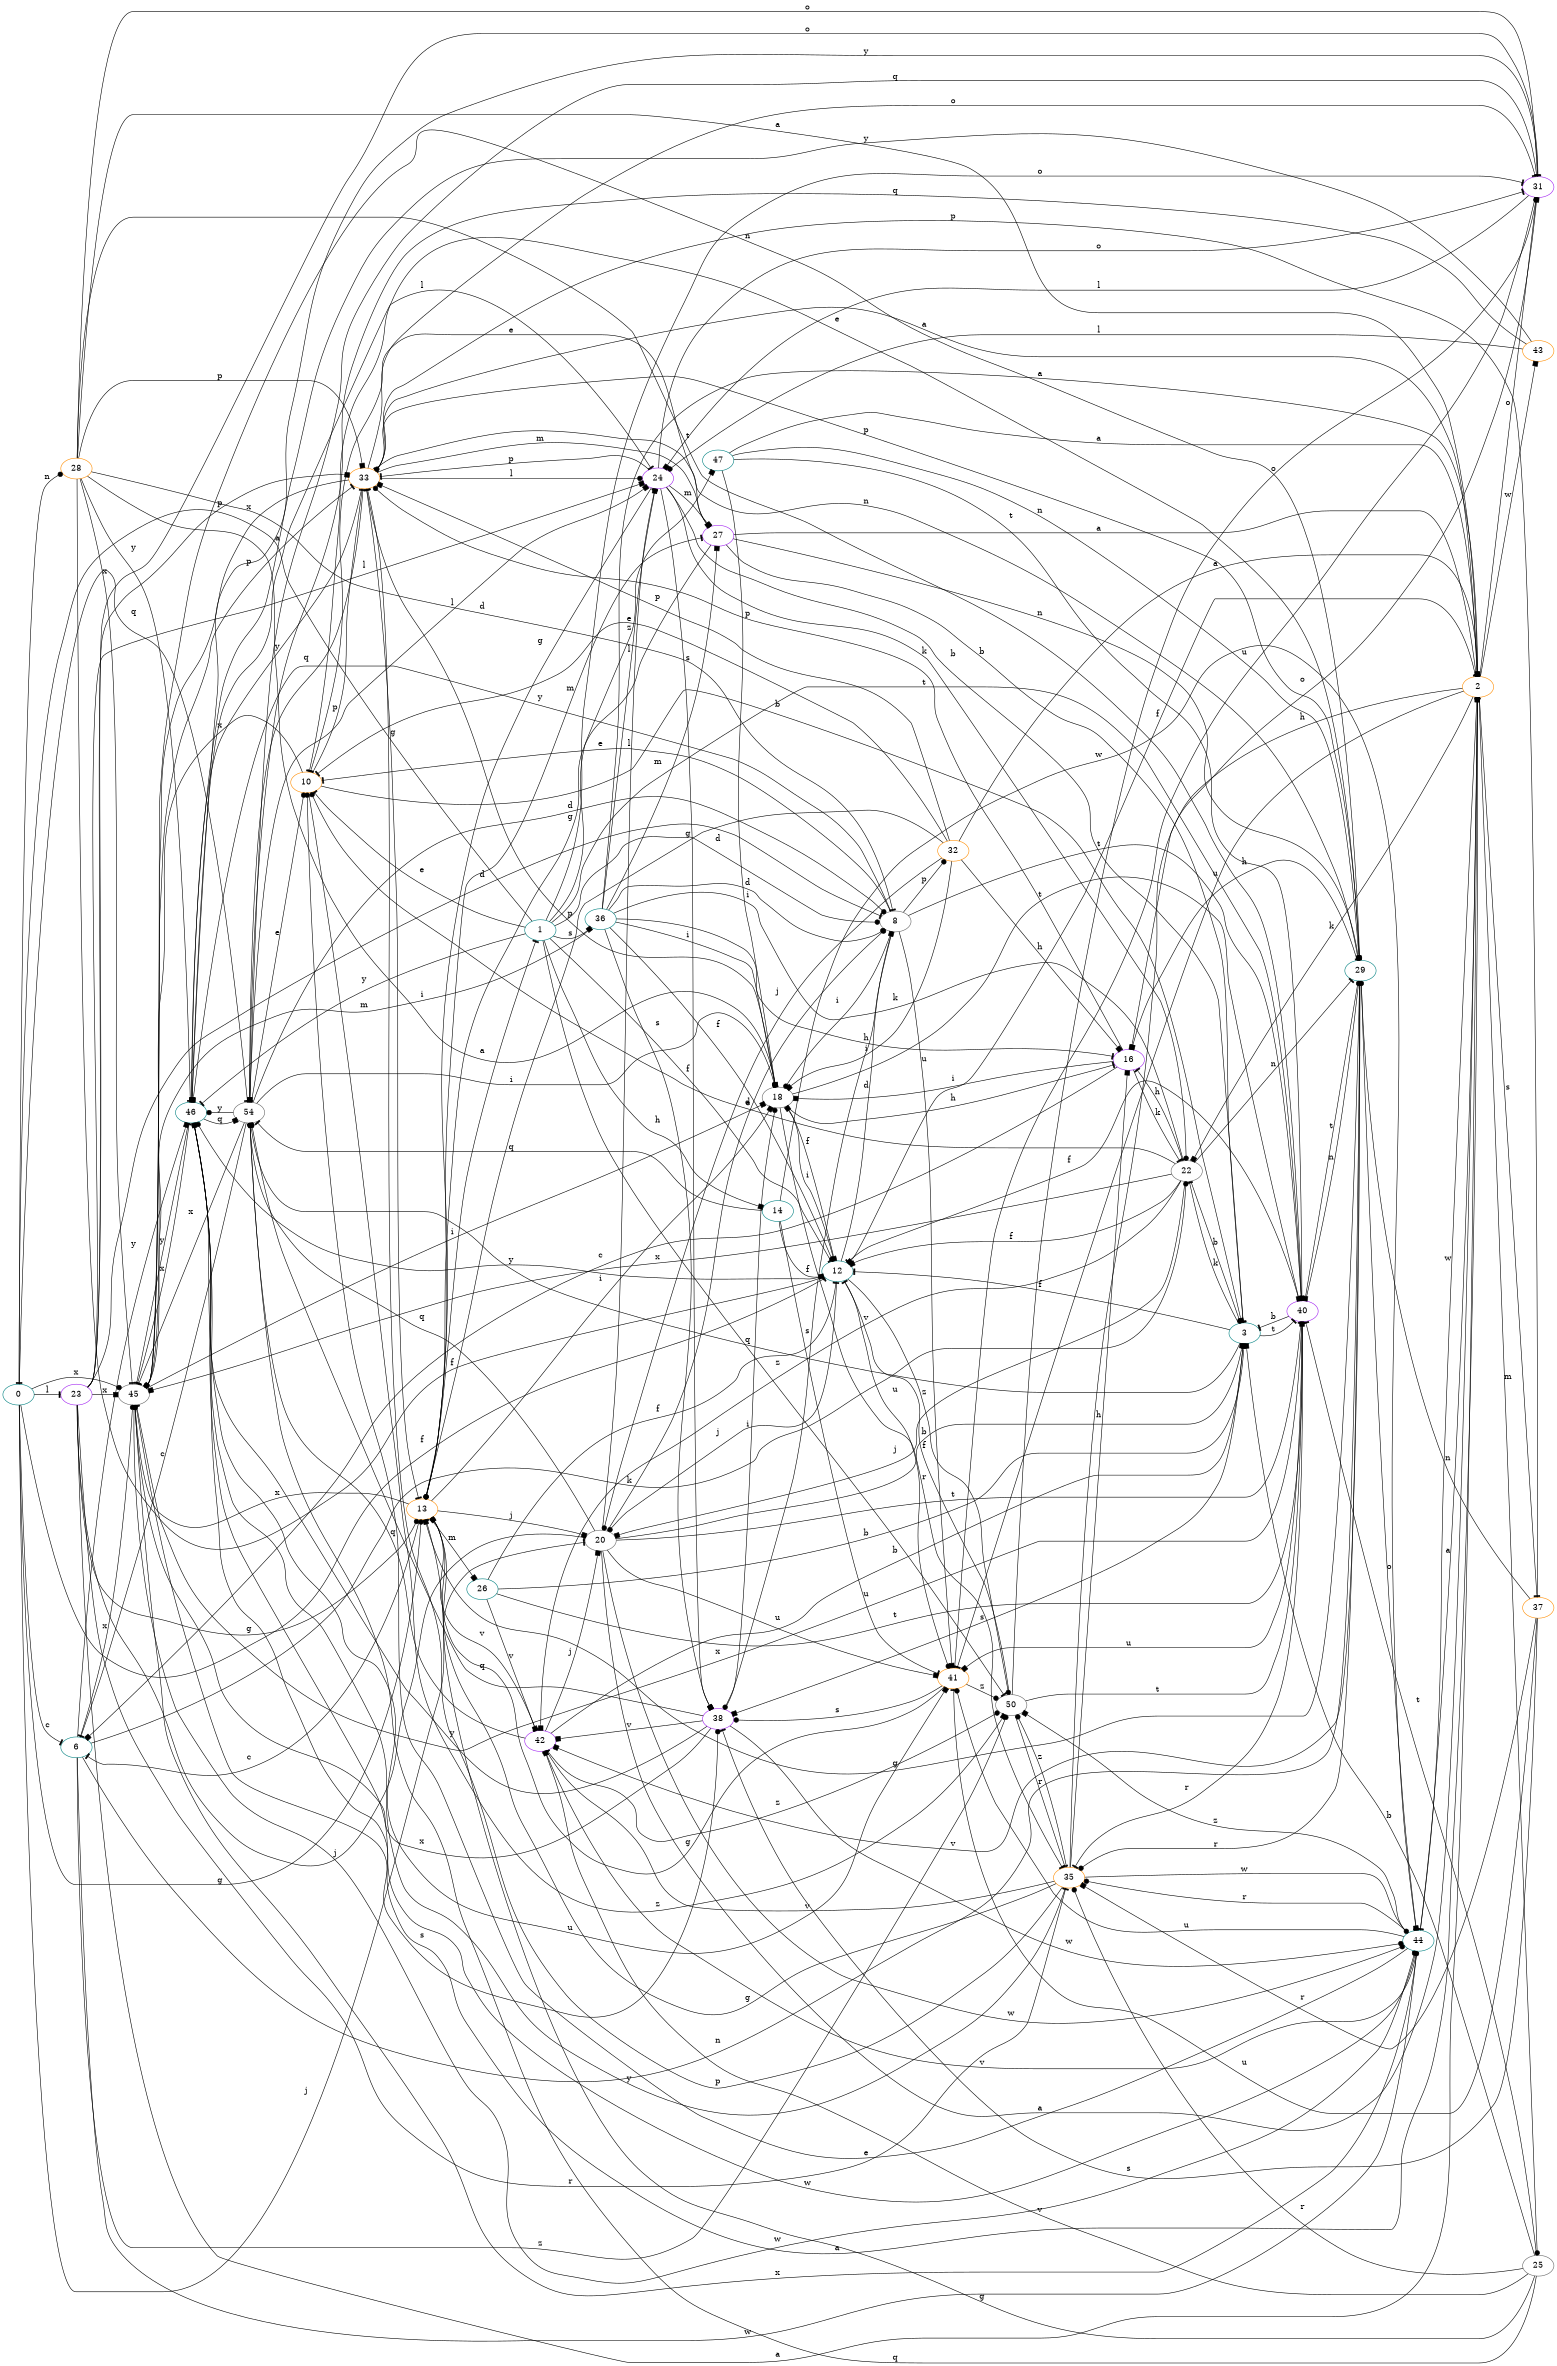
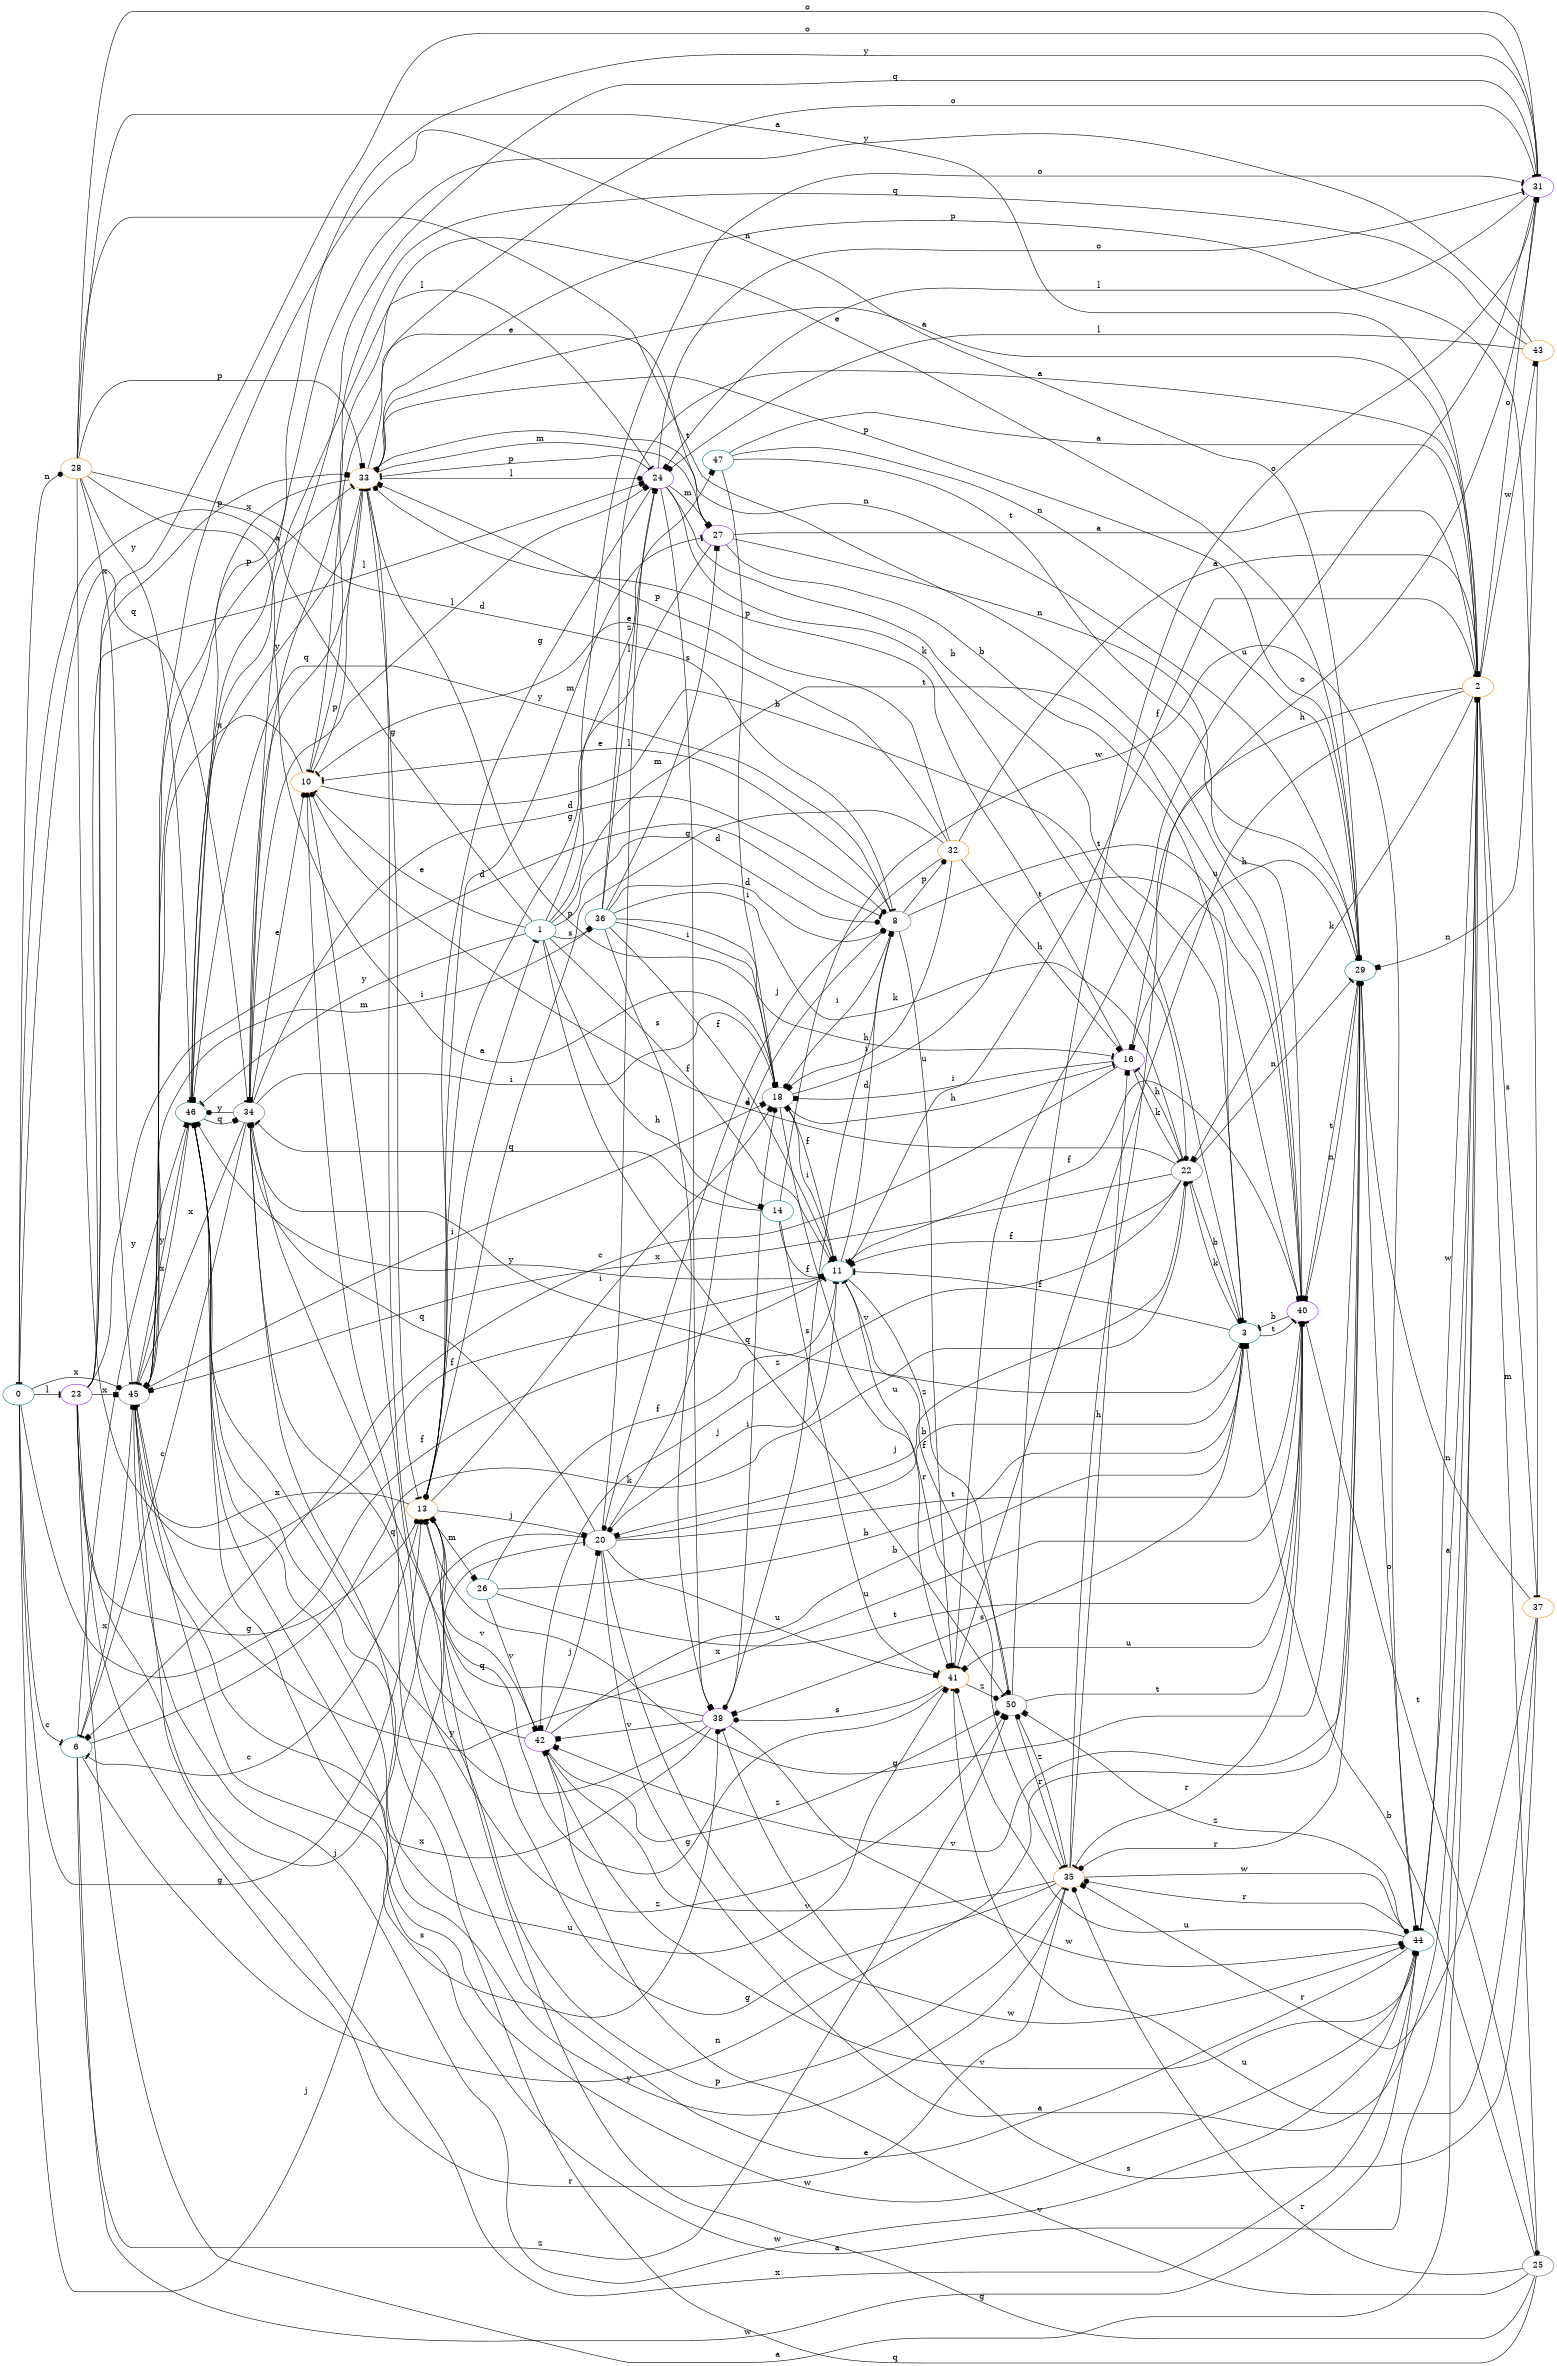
none -> (1527, 721)
(249, 1113) -> (249, 1113)
(837, 1271) -> (837, 1271)
